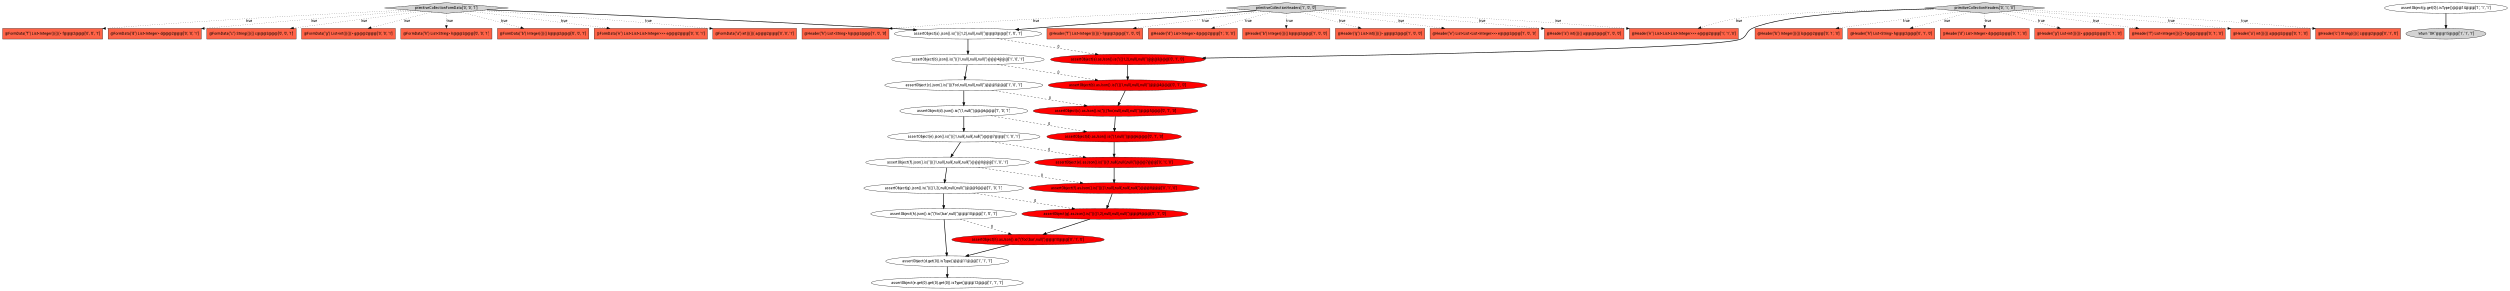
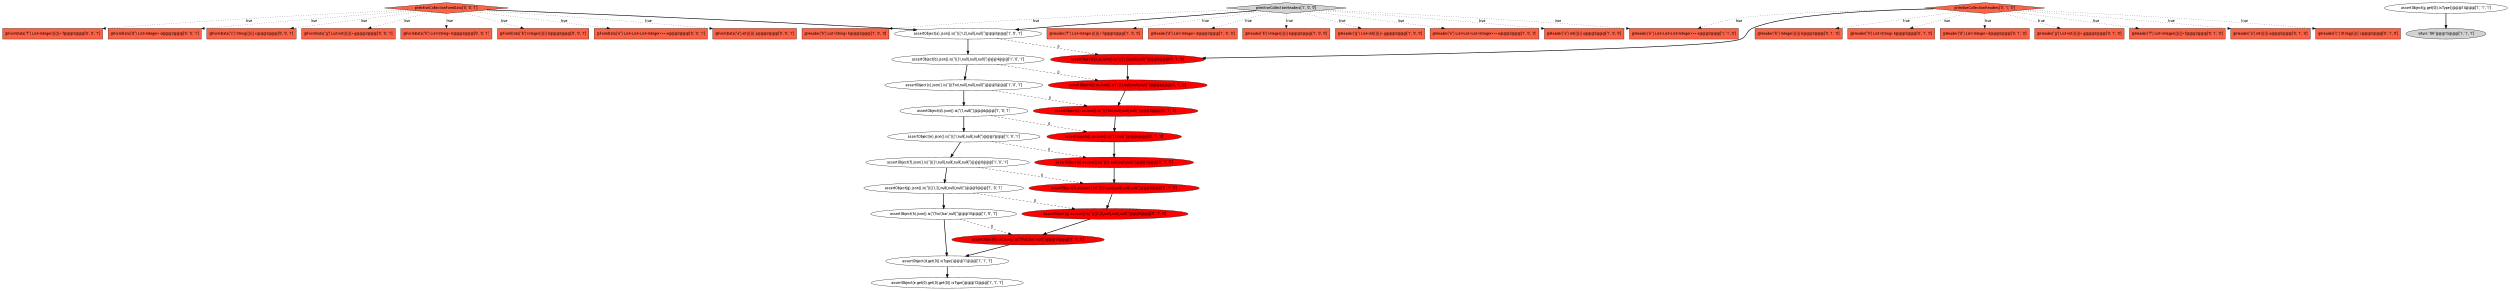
(446, 8) -> (446, 8)
(1985, 8) -> (1985, 8)
